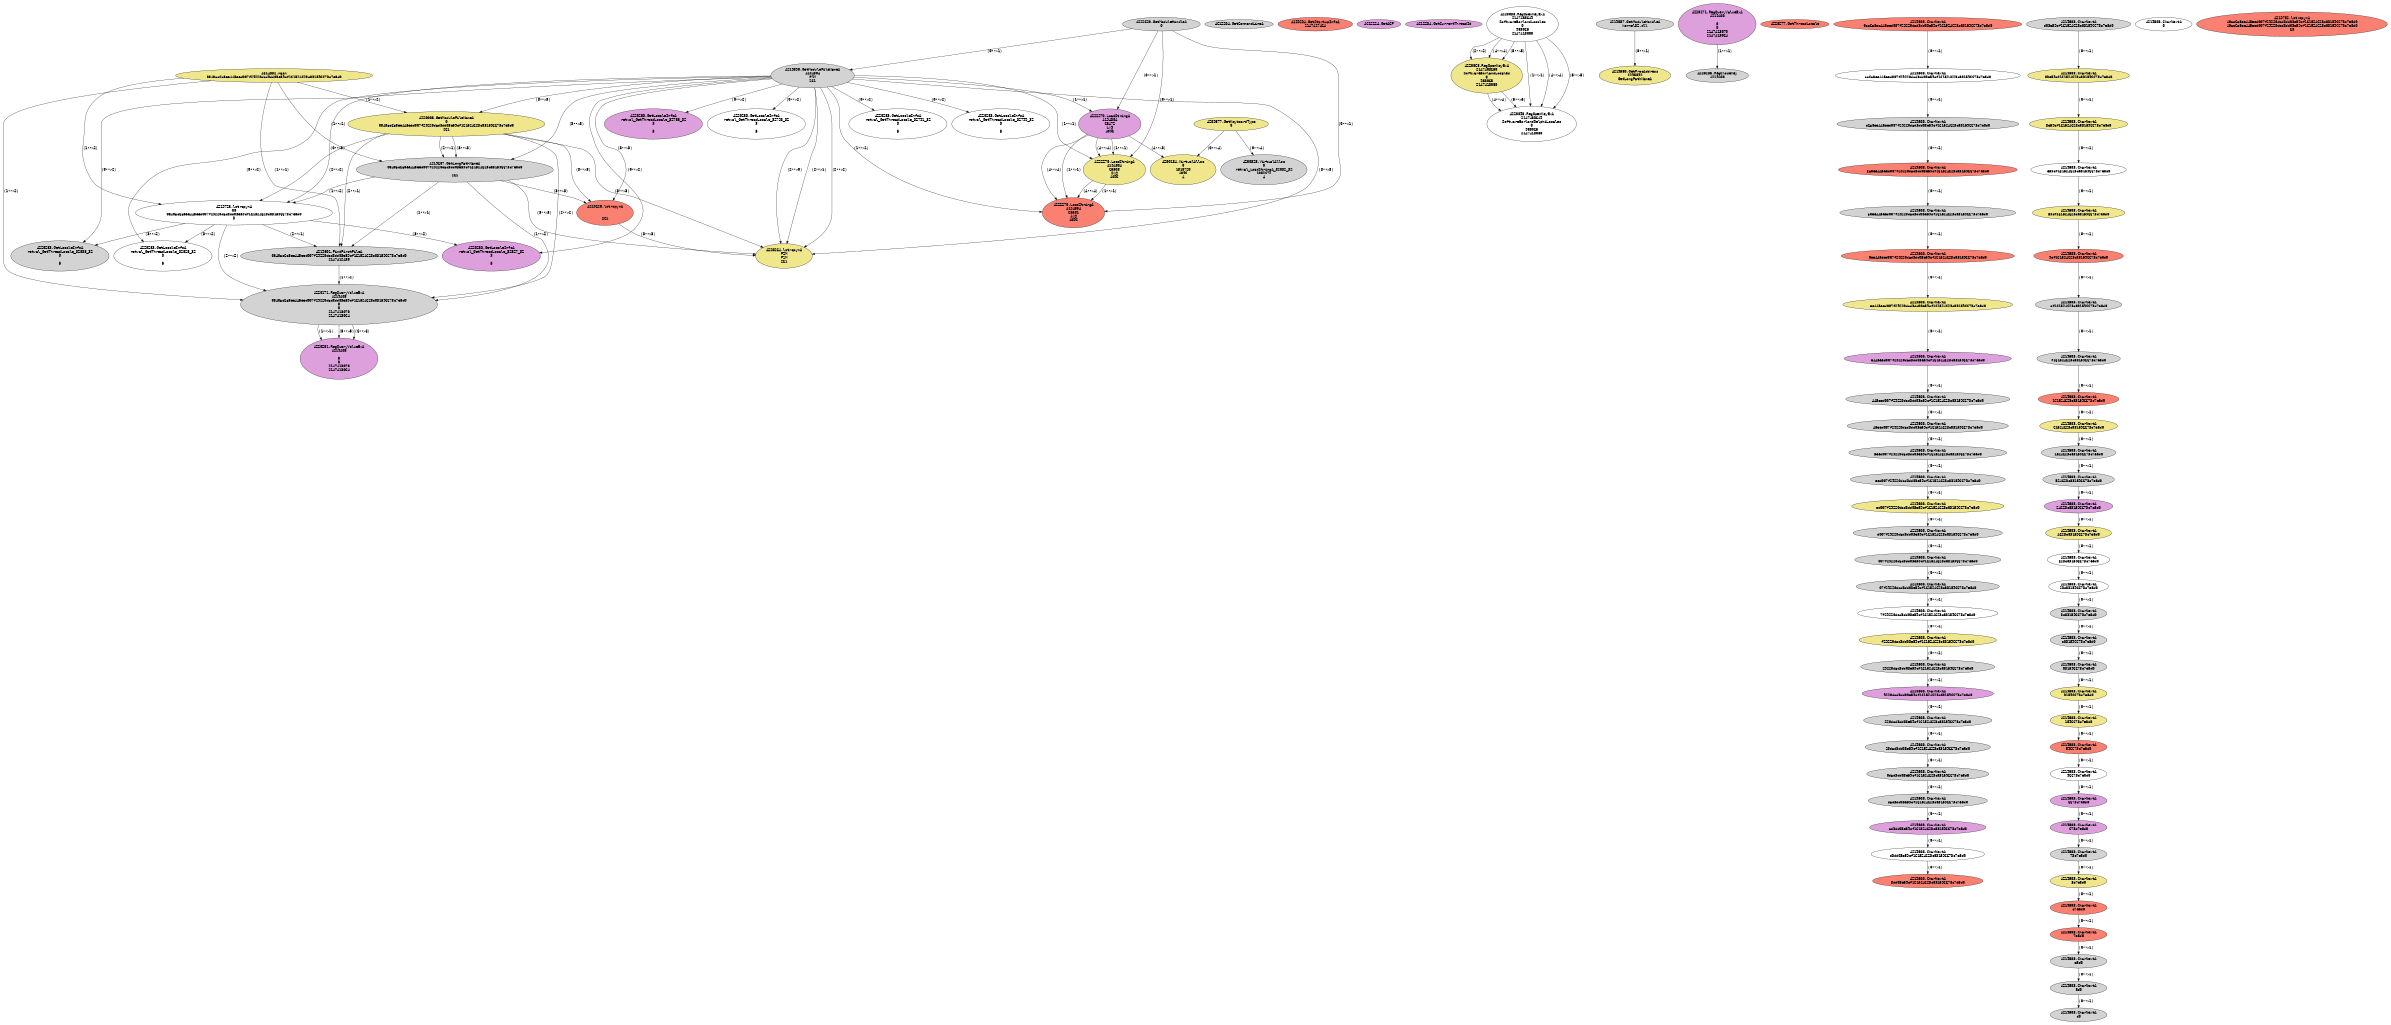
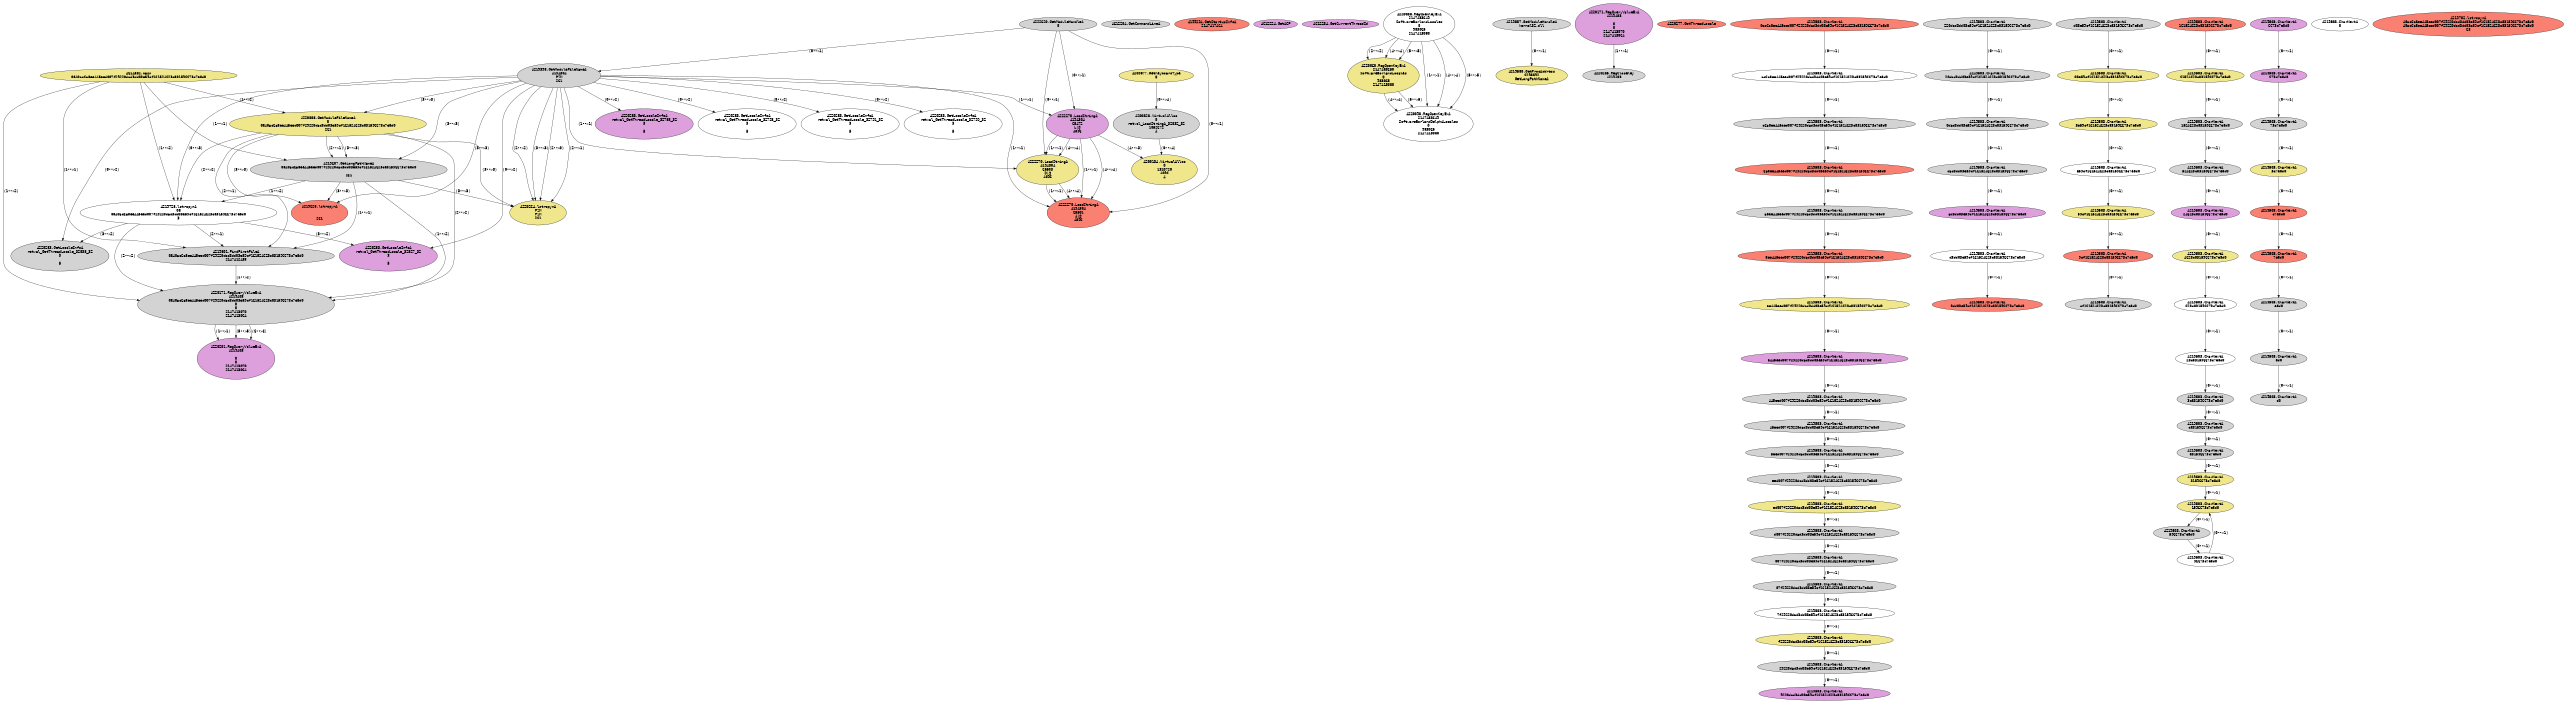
(1212, 143) -> (1160, 146)
(680, 247) -> none
(163, 256) -> none
(2079, 359) -> none
(1928, 706) -> none
(2079, 747) -> (2182, 533)
(2079, 786) -> (2213, 534)
